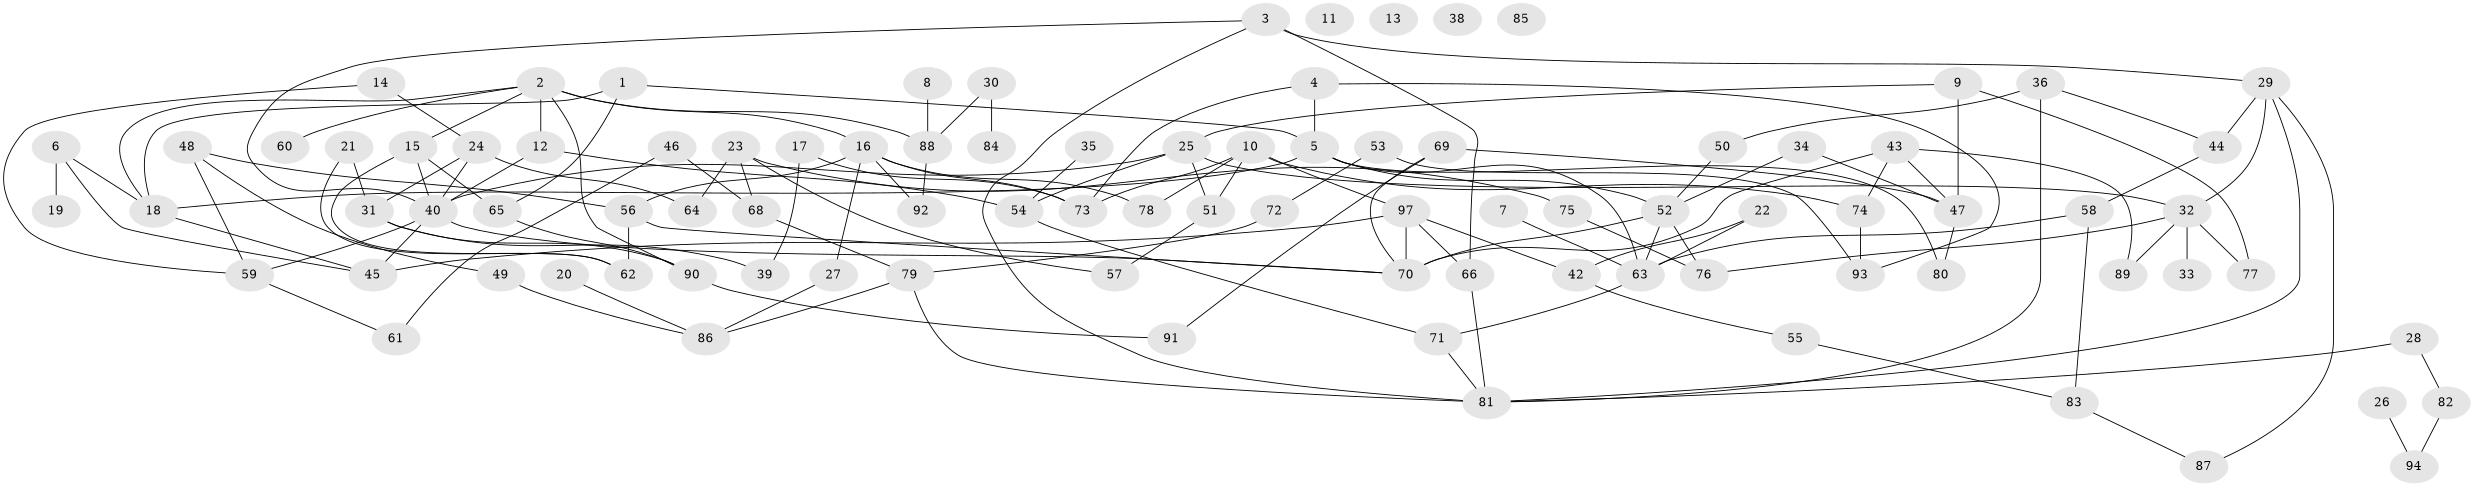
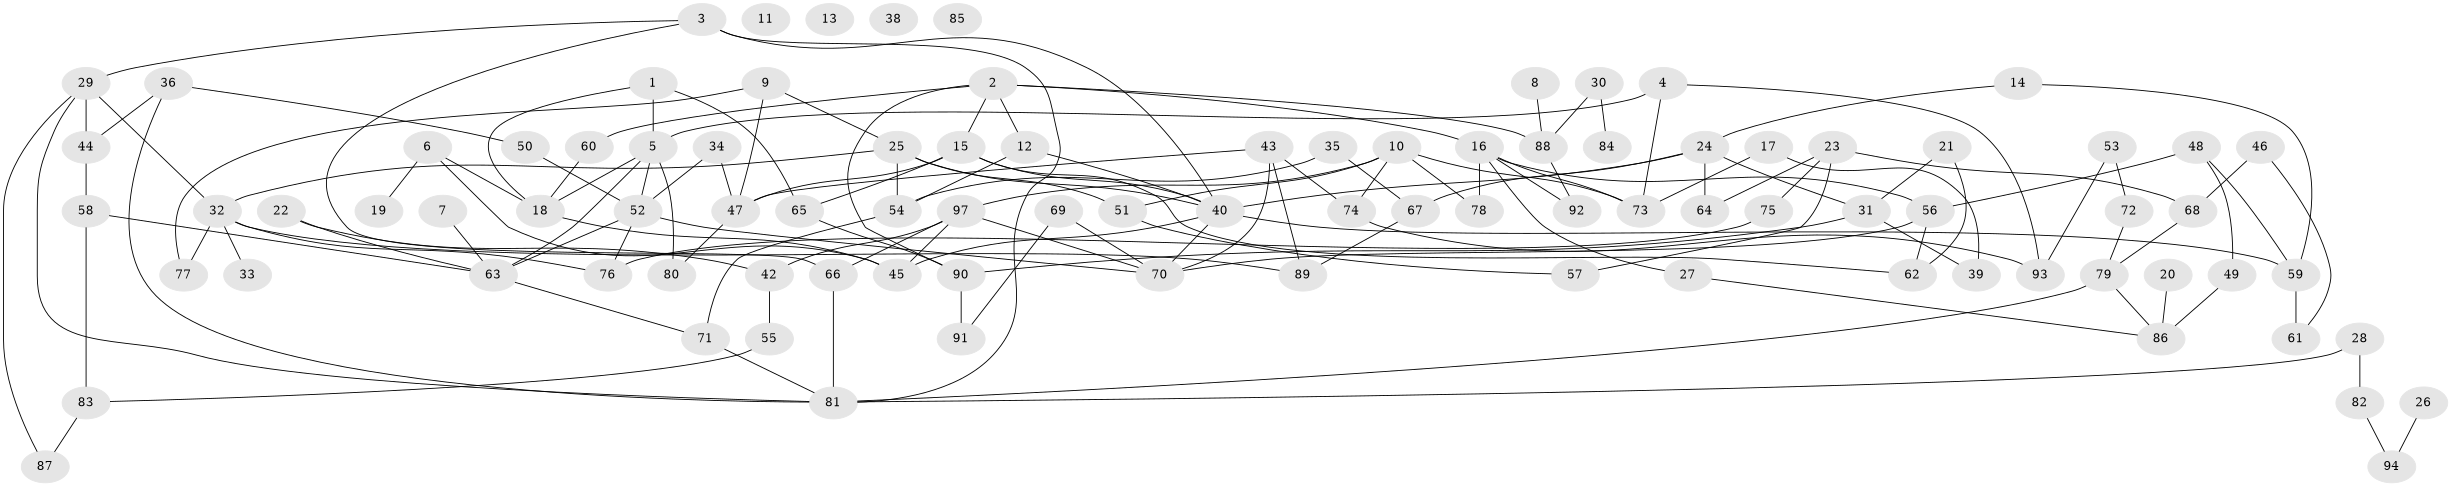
(294, 100) -> (565, 179)
(1633, 161) -> (882, 175)
none -> (1416, 211)
